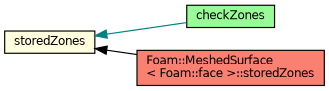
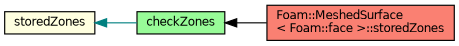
(122, 52) -> (252, 23)
